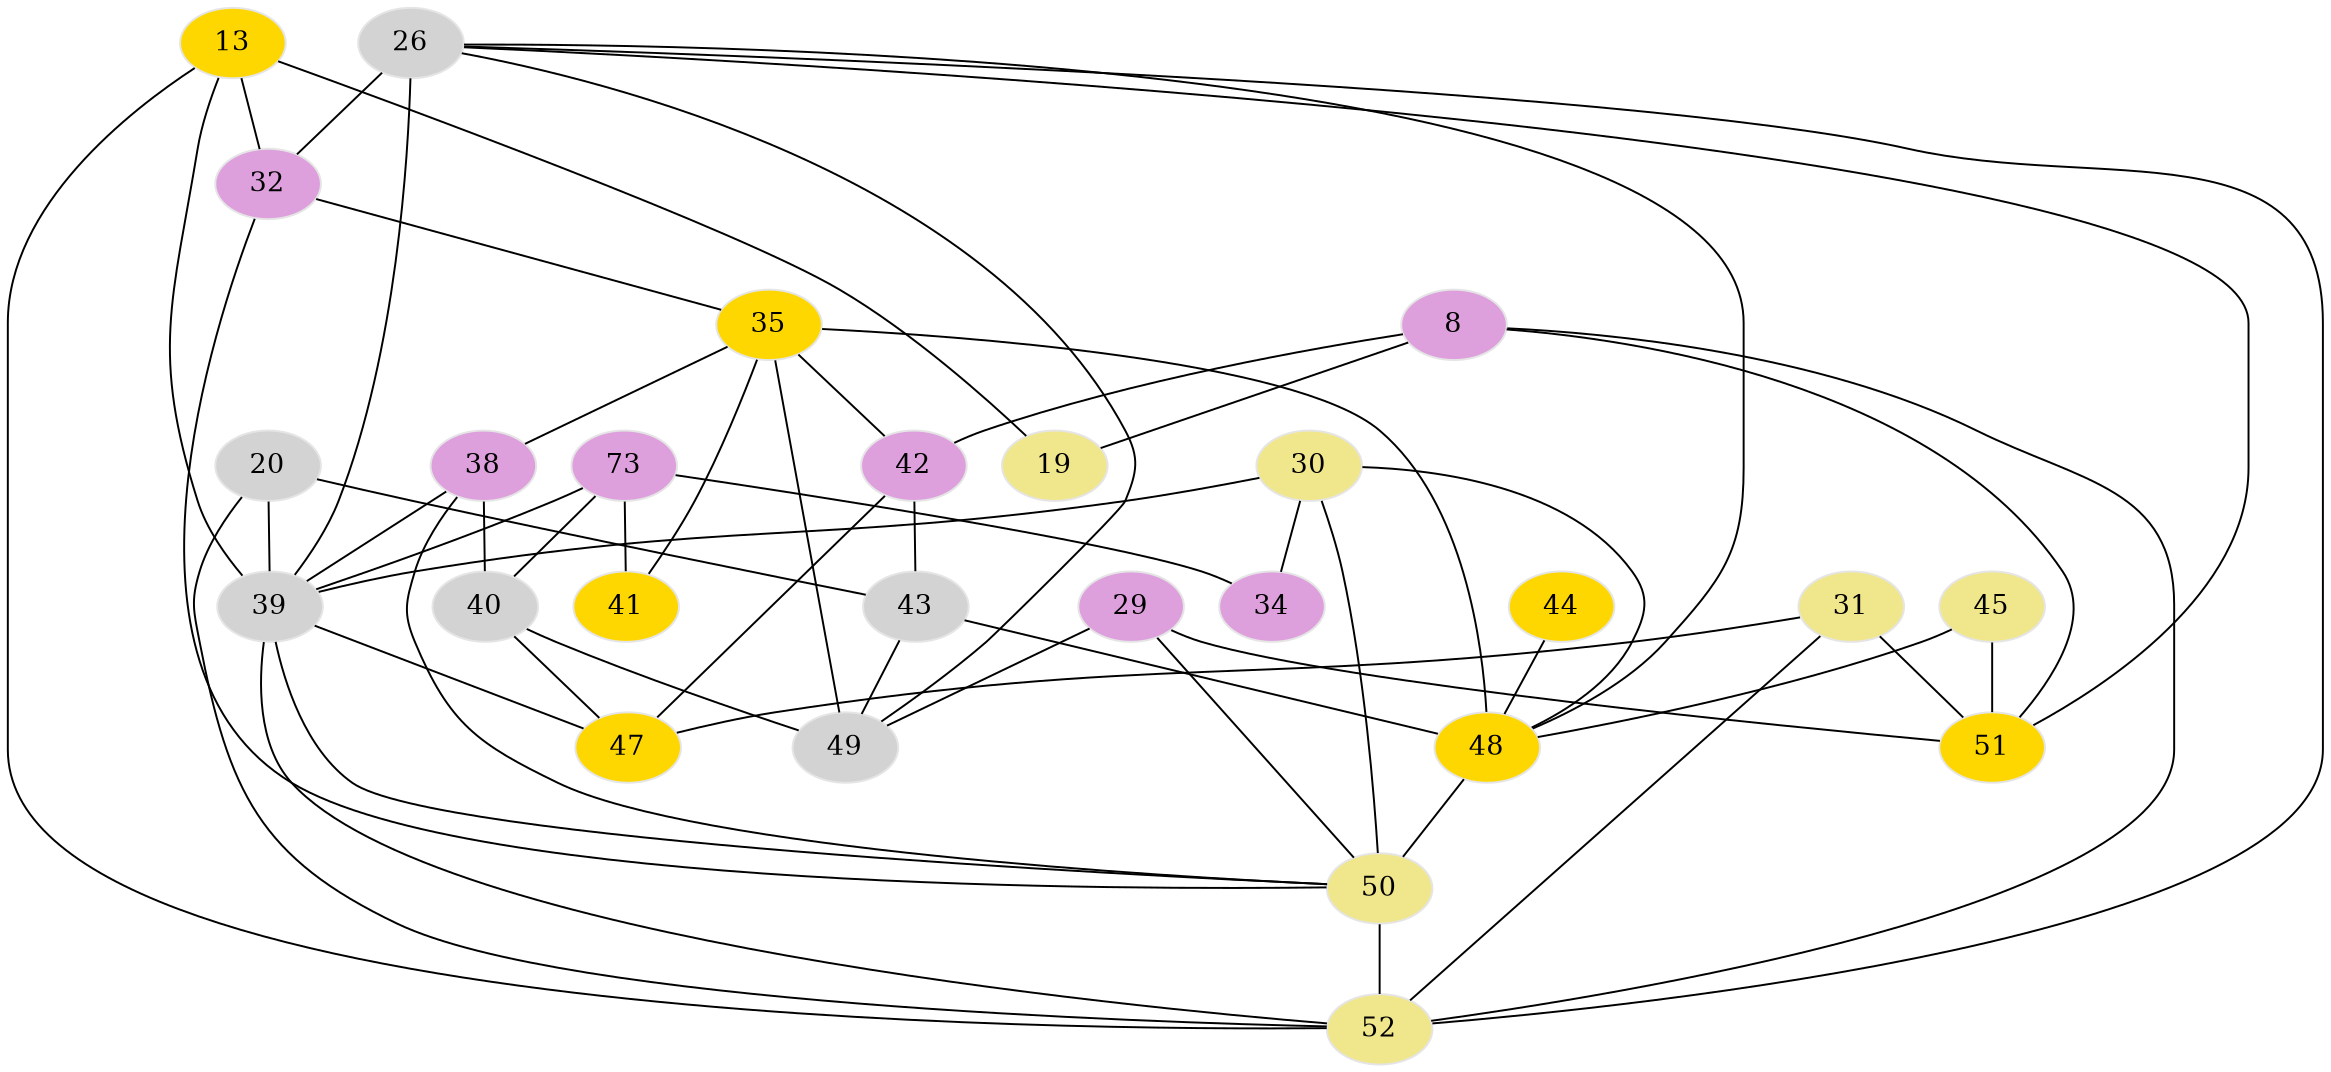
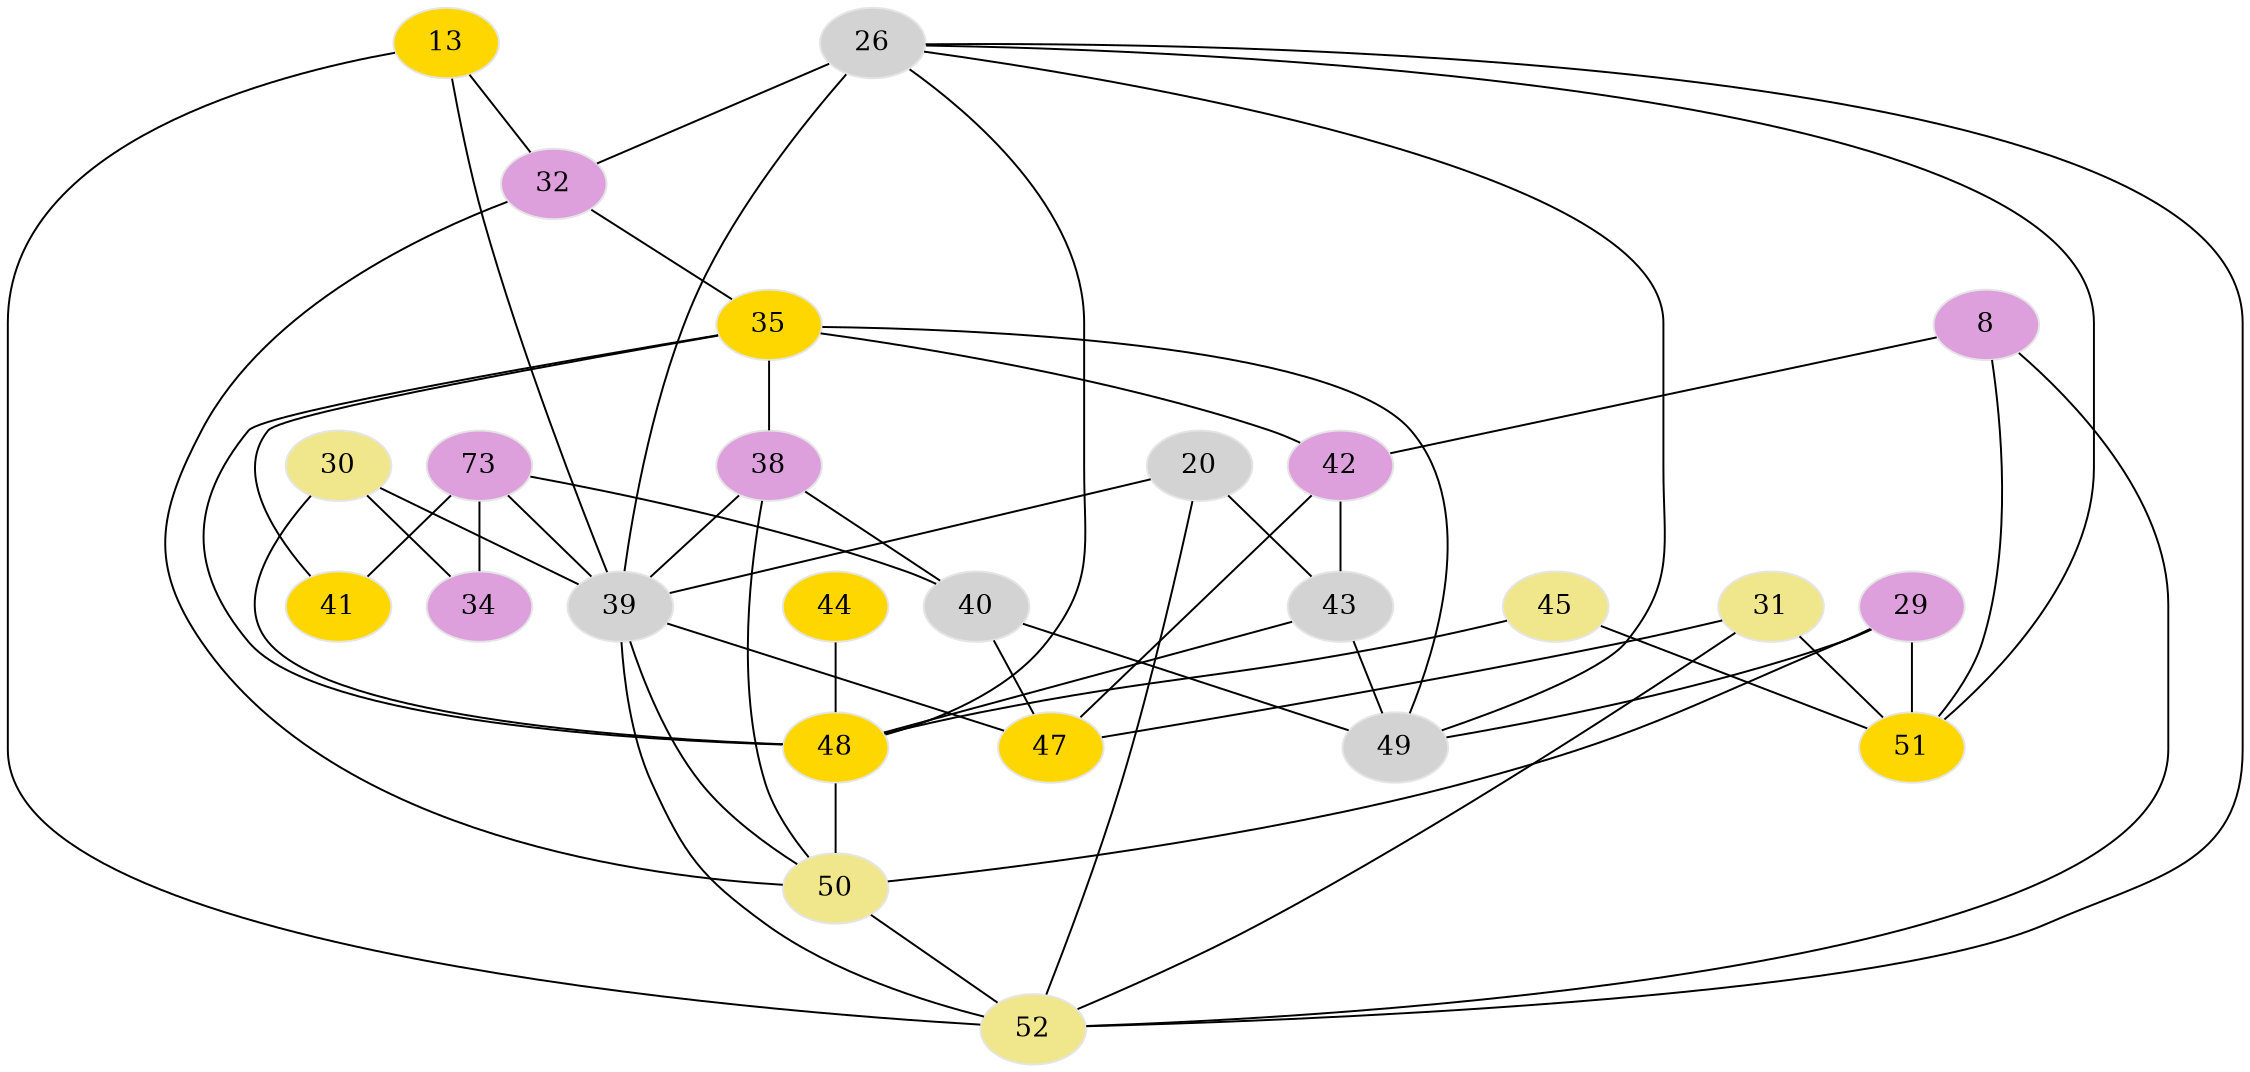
(1055, 466) -> none
(1363, 693) -> none
